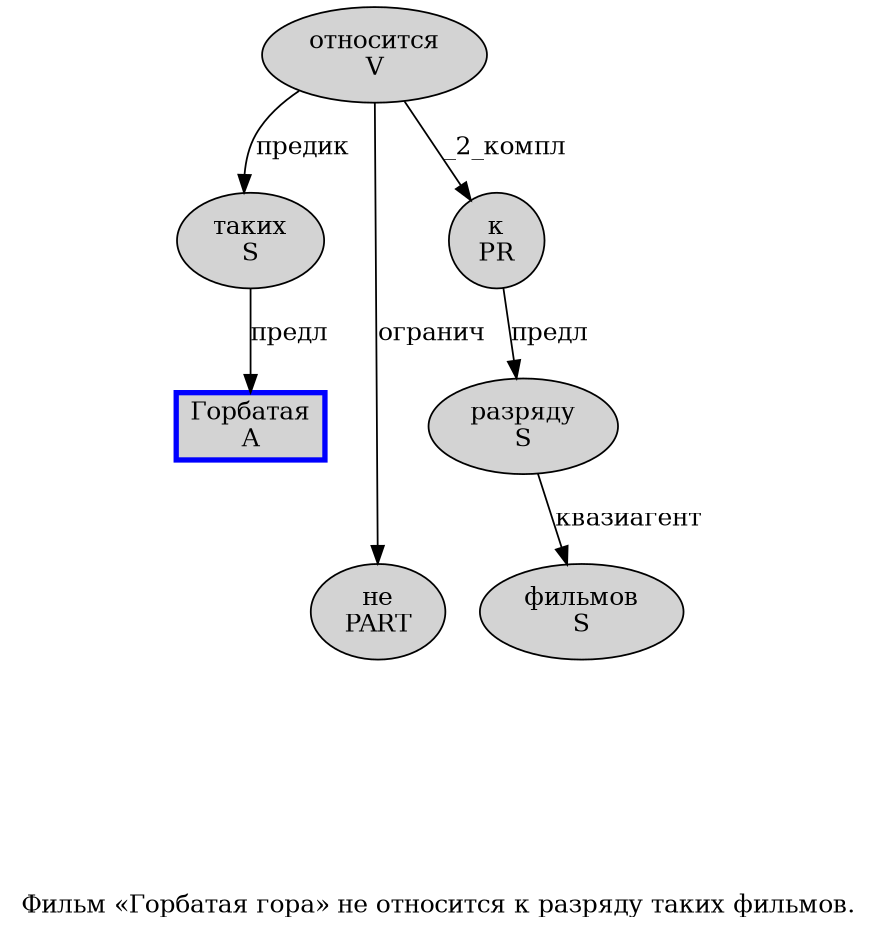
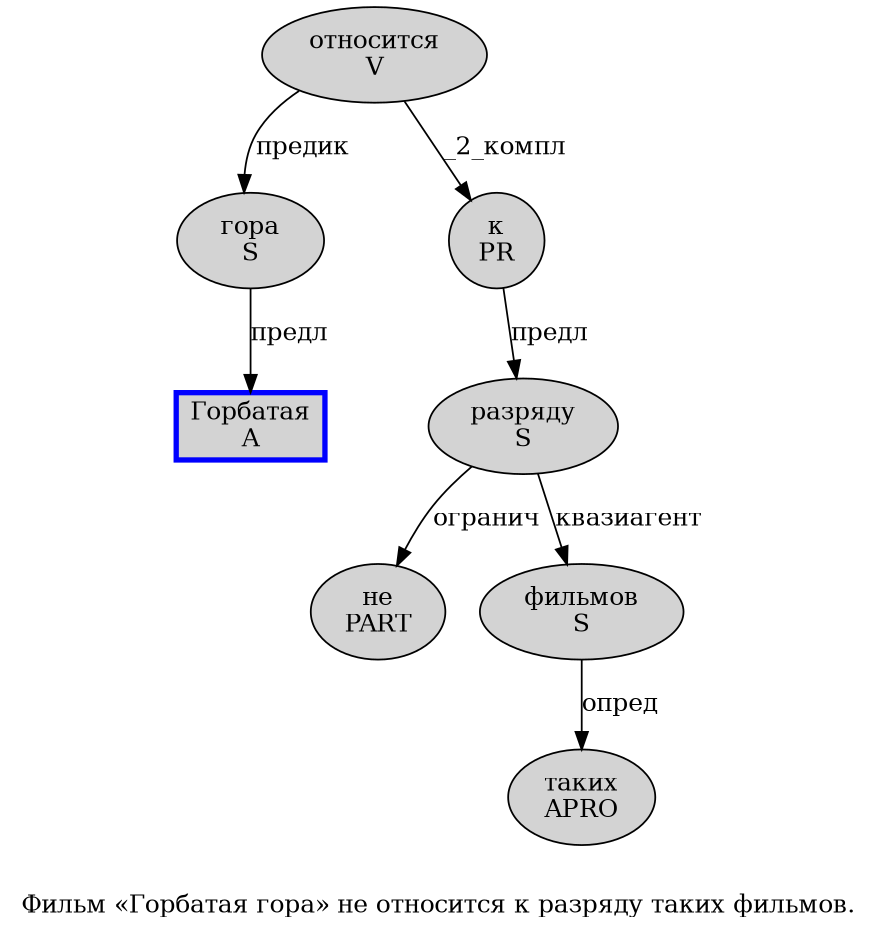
(251, 241) -> (251, 241)
(376, 324) -> (434, 505)
none -> (582, 797)
